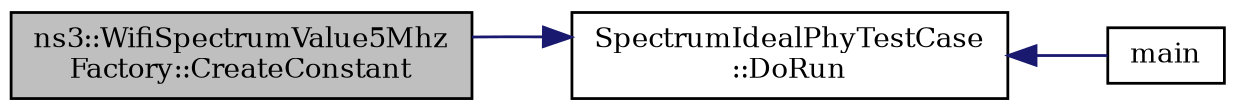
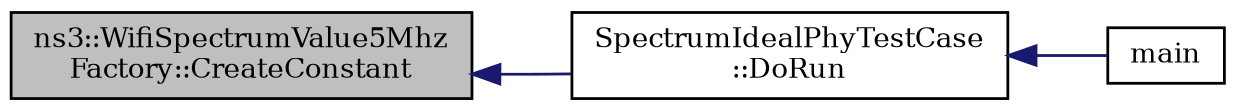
(507, 37) -> (536, 74)
